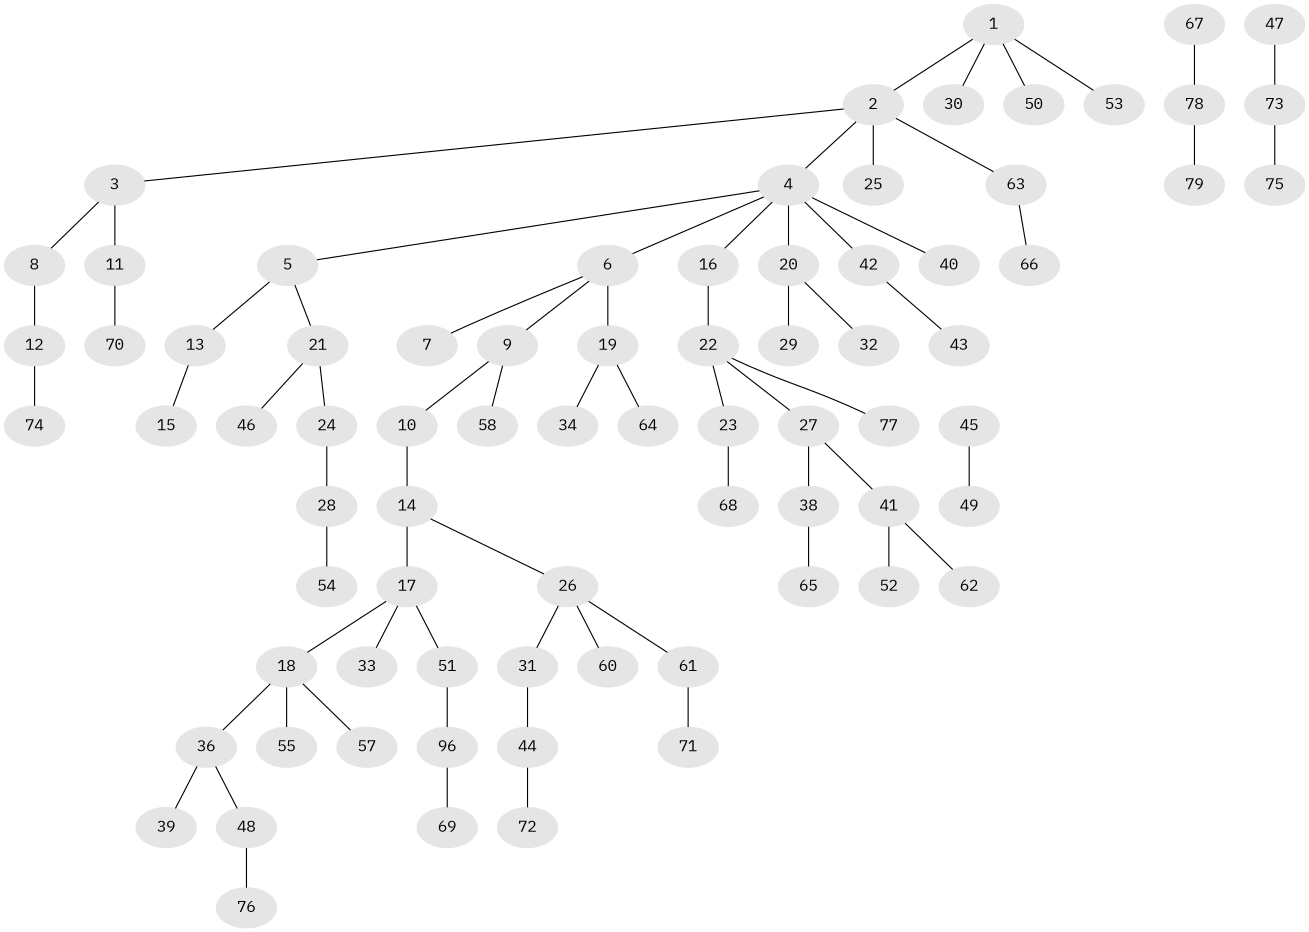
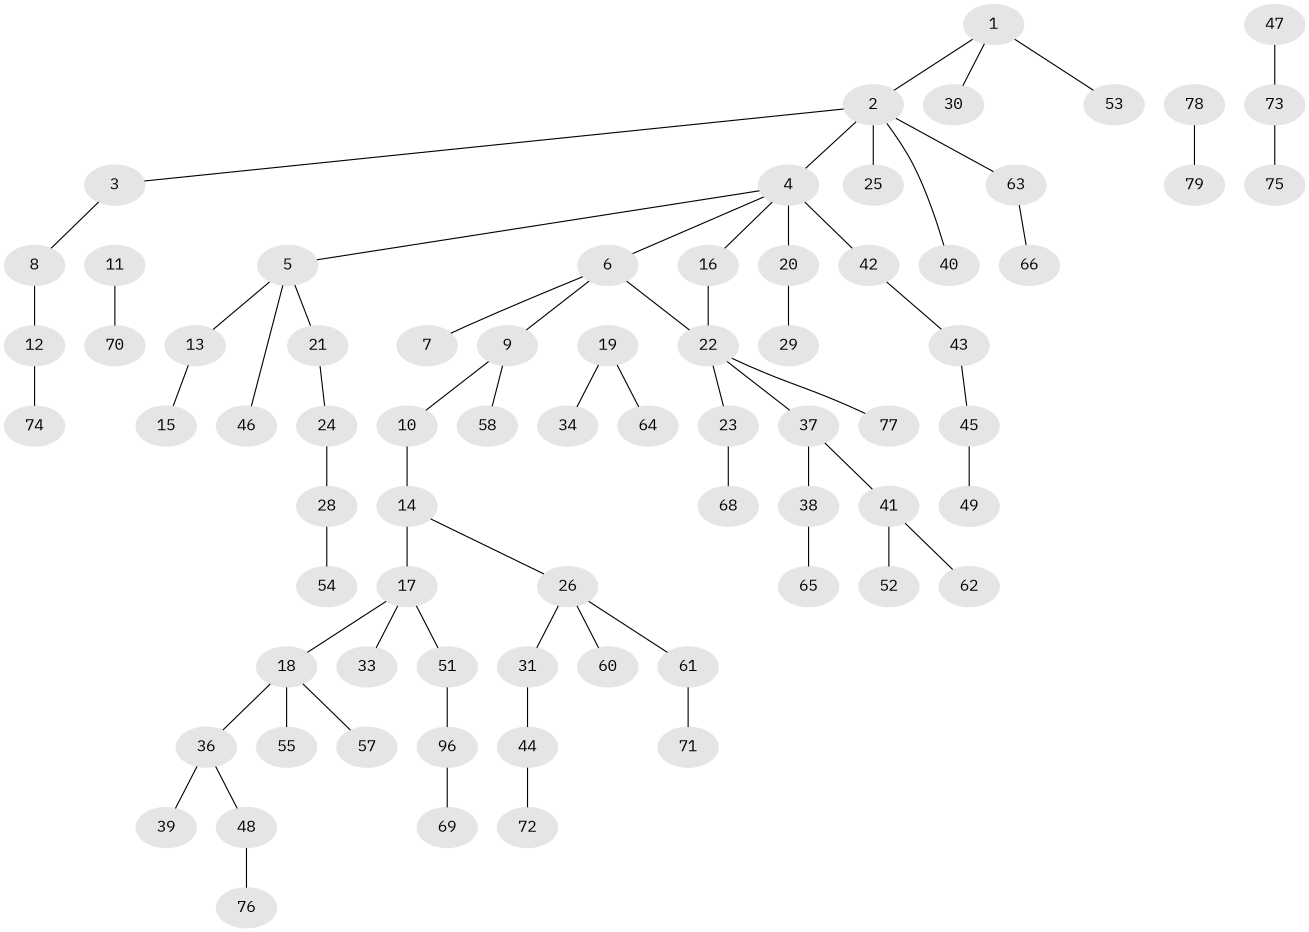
(1194, 25) -> none
(1034, 105) -> none
(115, 225) -> none
(869, 225) -> (921, 182)
(608, 306) -> (658, 306)
(869, 346) -> none
(282, 386) -> (267, 346)
none -> (964, 386)
(809, 426) -> (809, 426)
